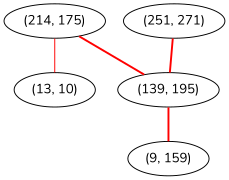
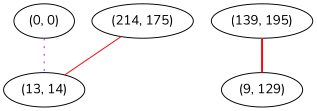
none -> (44, 21)
(174, 21) -> none
(112, 55) -> none
(55, 90) -> (44, 90)
(168, 159) -> (262, 90)
